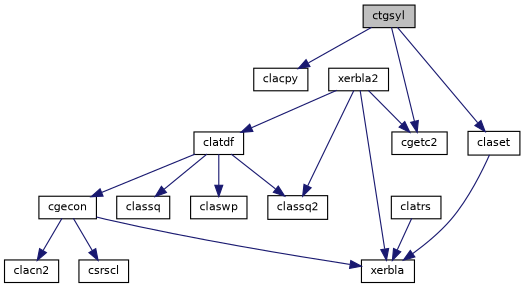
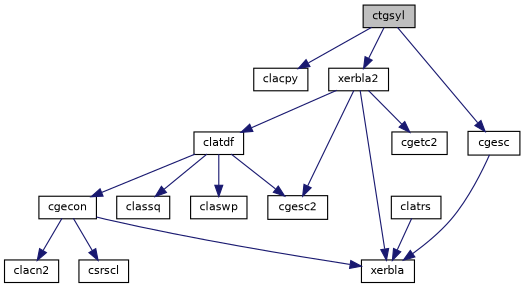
(403, 74) -> (376, 43)
(494, 143) -> (494, 143)
(298, 208) -> (298, 208)
